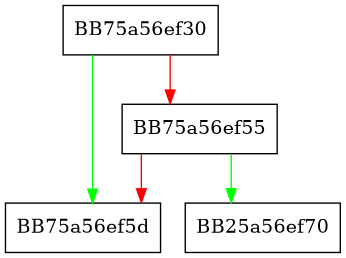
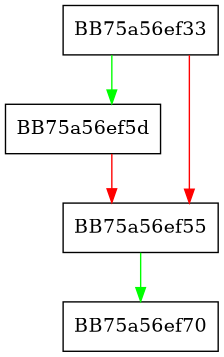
(141, 30) -> (141, 30)
(141, 171) -> (112, 171)
(263, 228) -> (141, 327)
